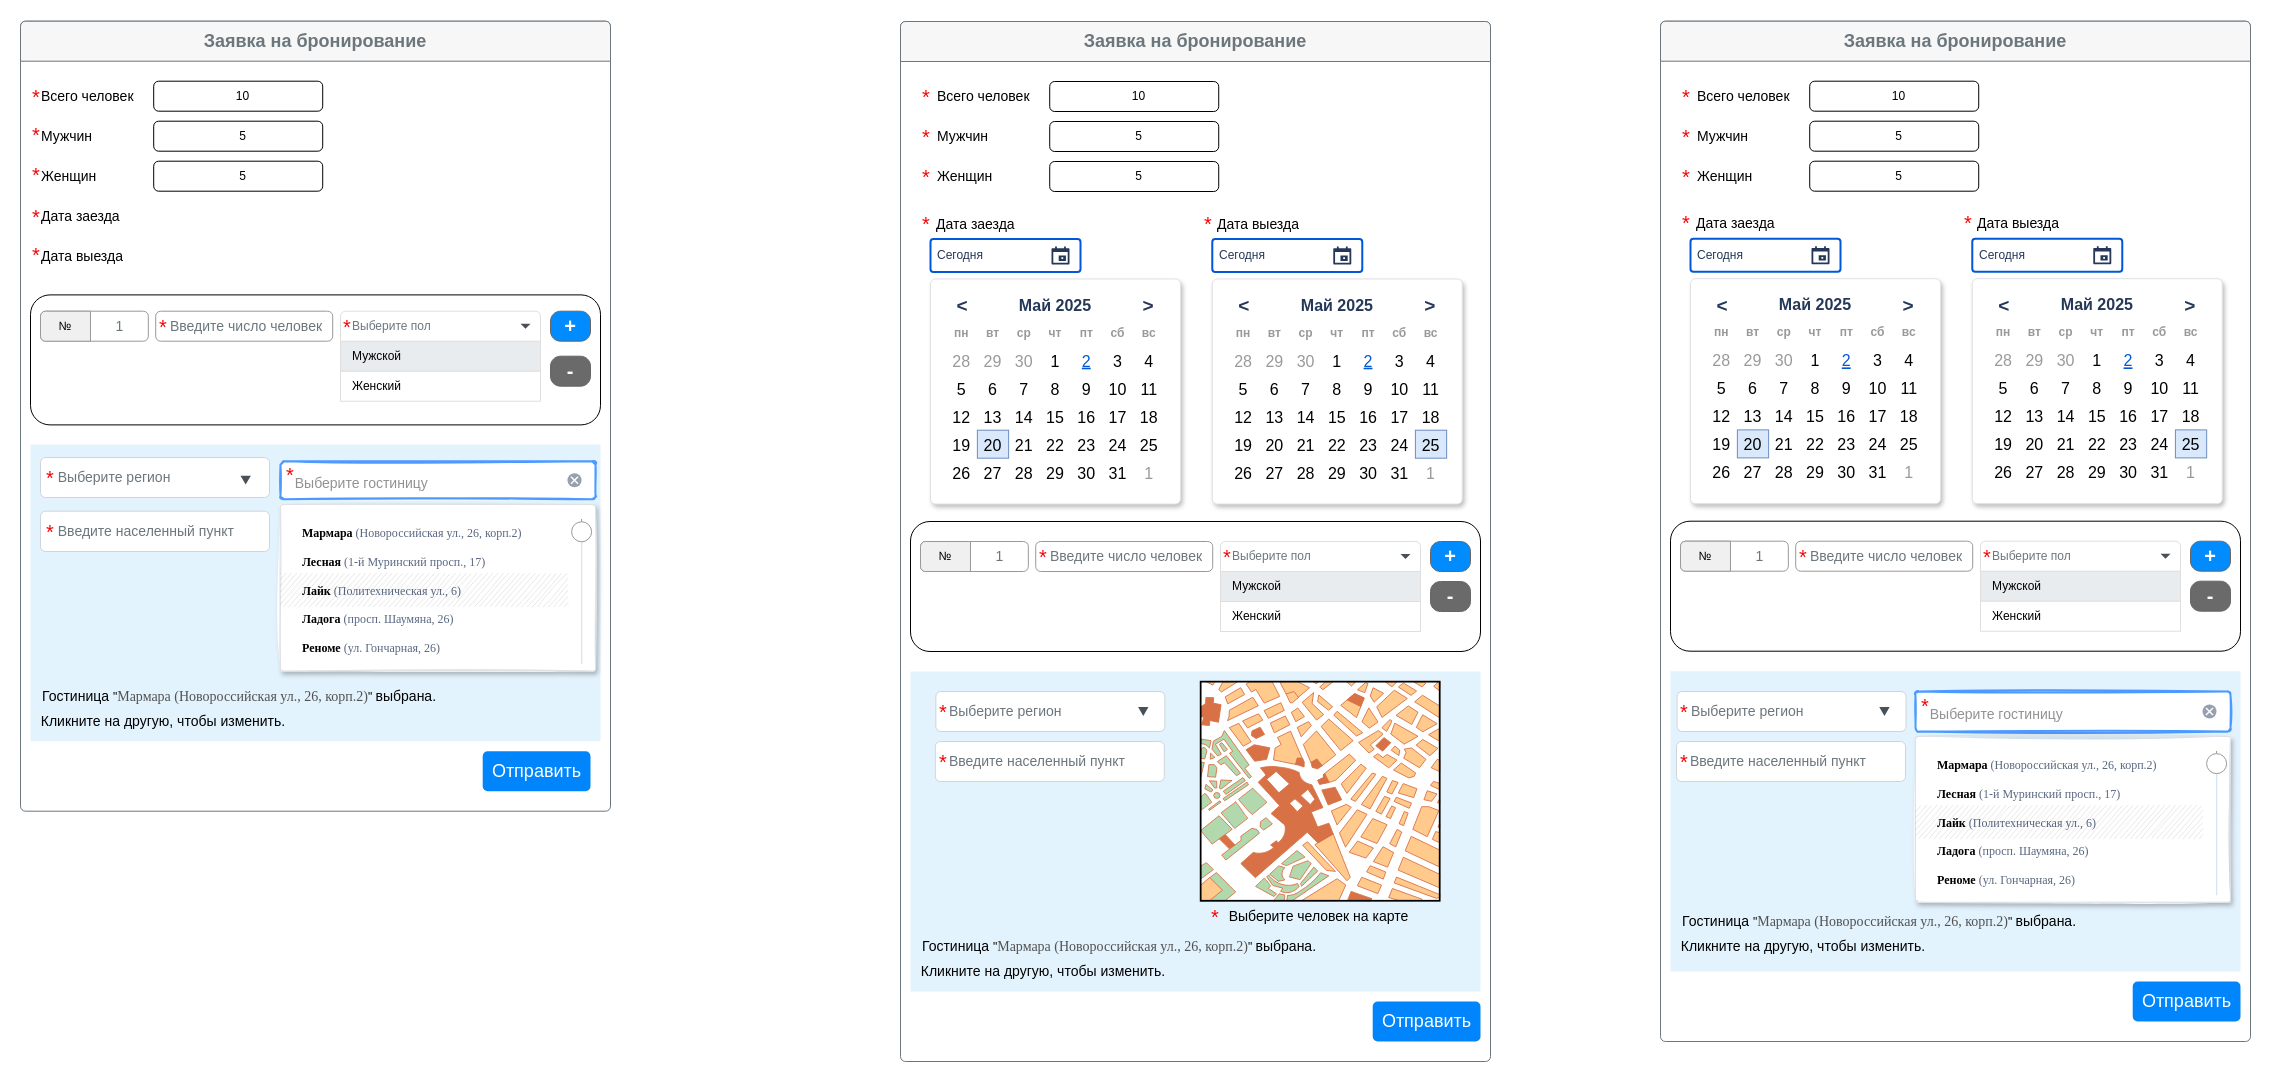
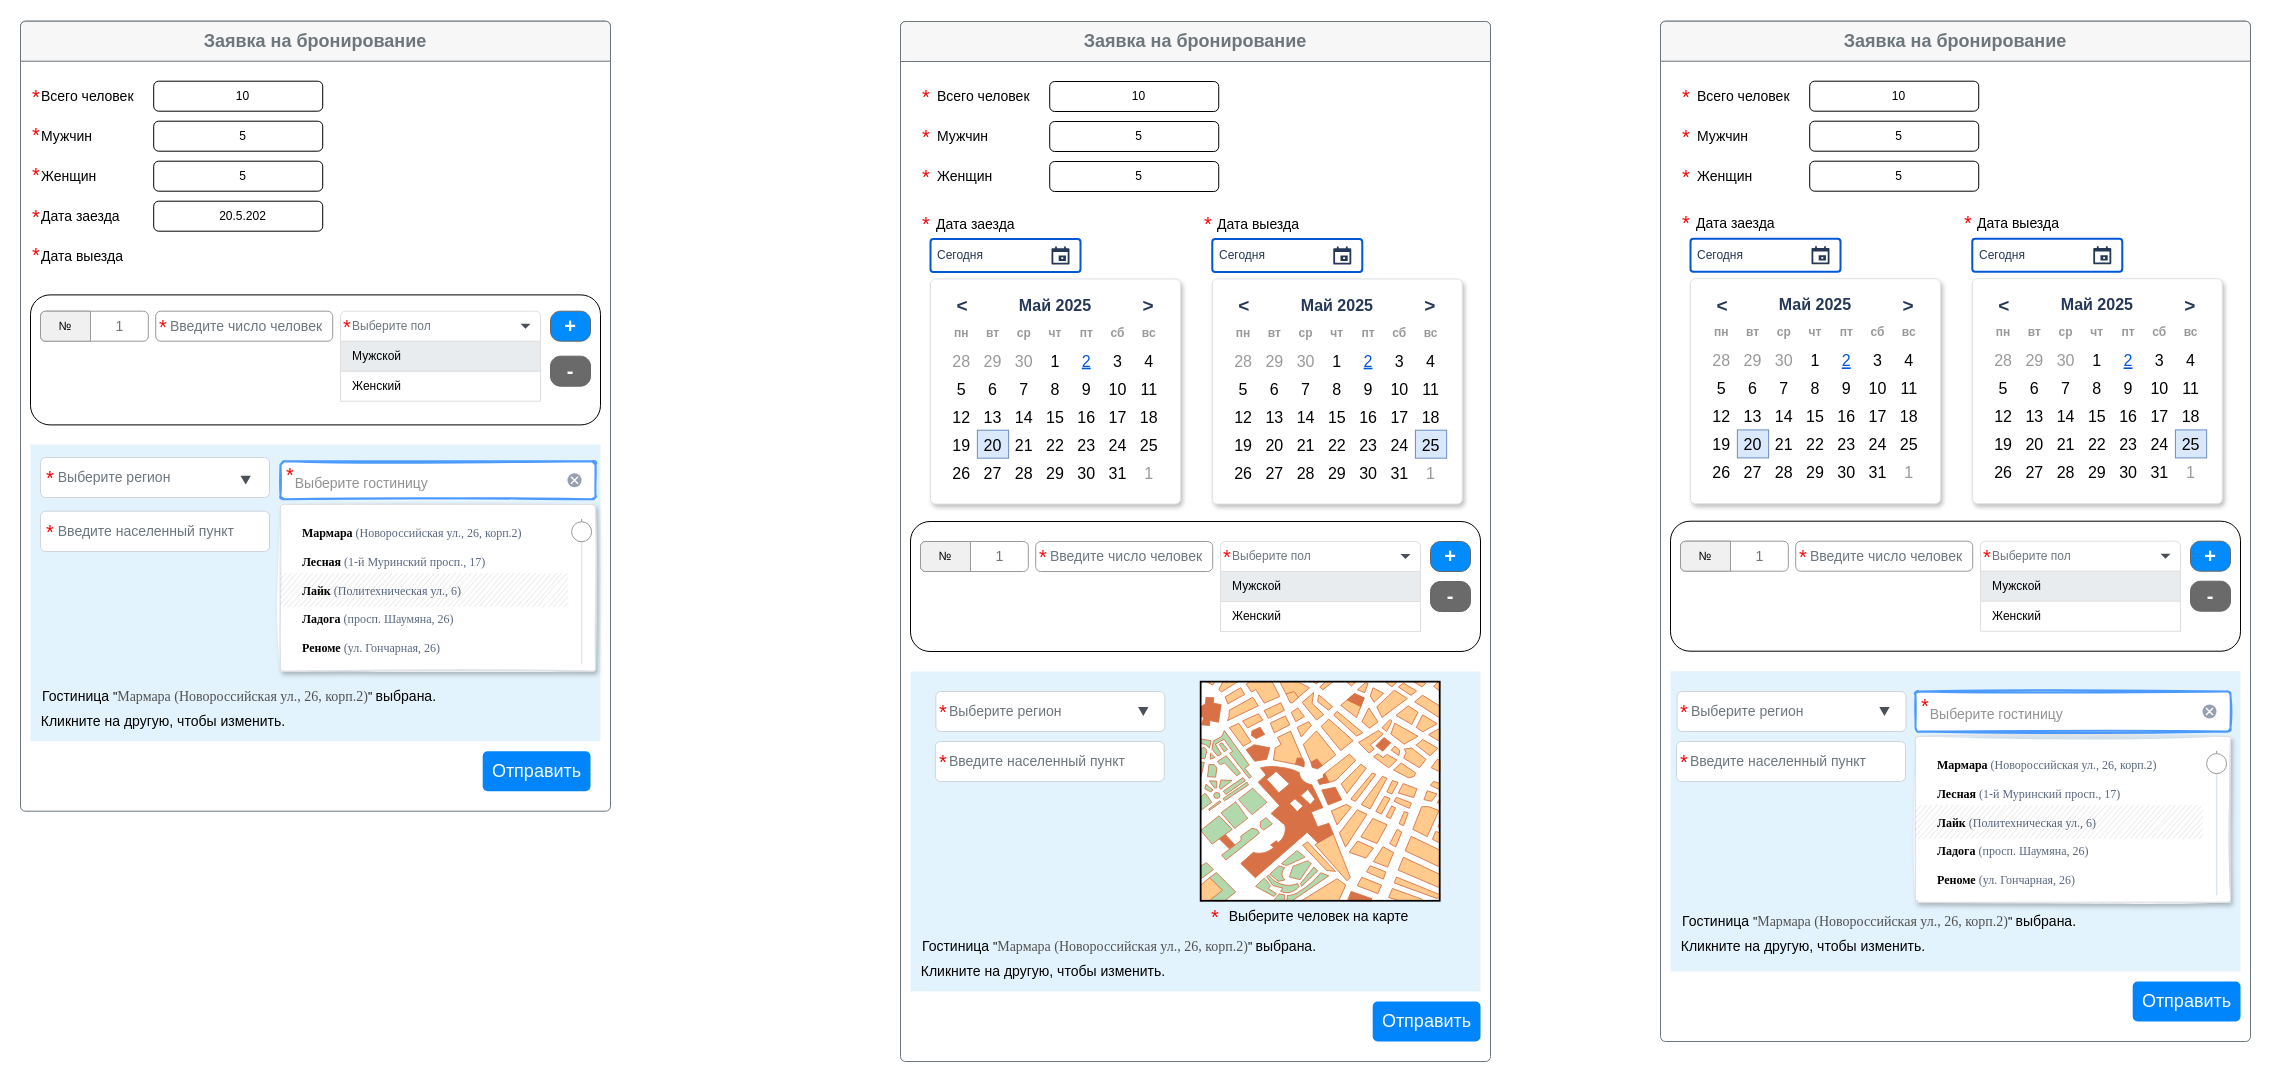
none -> (238, 216)
